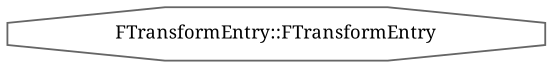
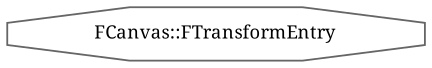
(276, 34) -> (216, 34)
